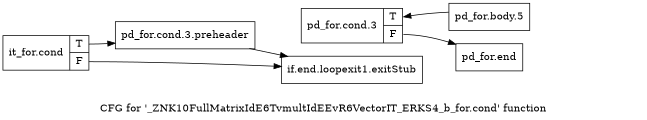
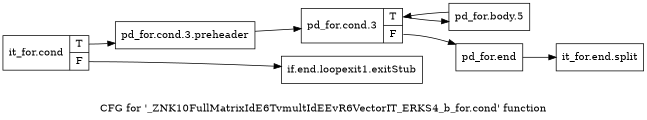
none -> (422, 20)
(265, 52) -> (274, 30)
none -> (600, 57)
